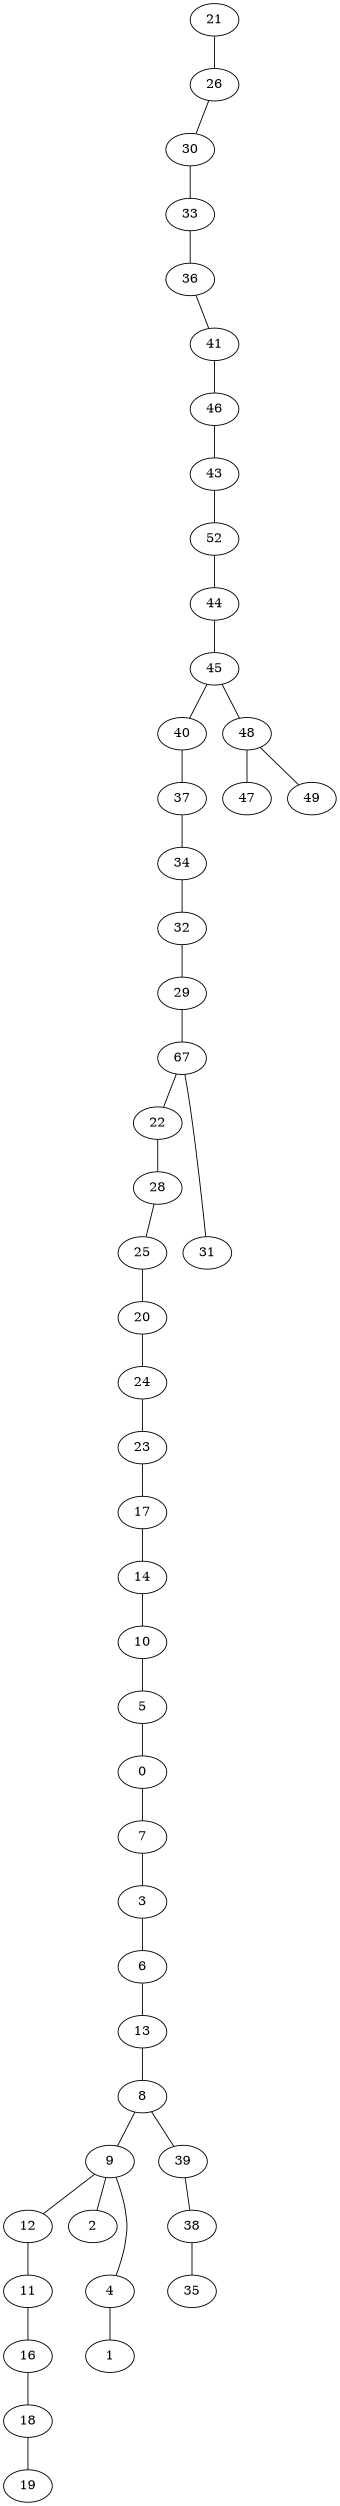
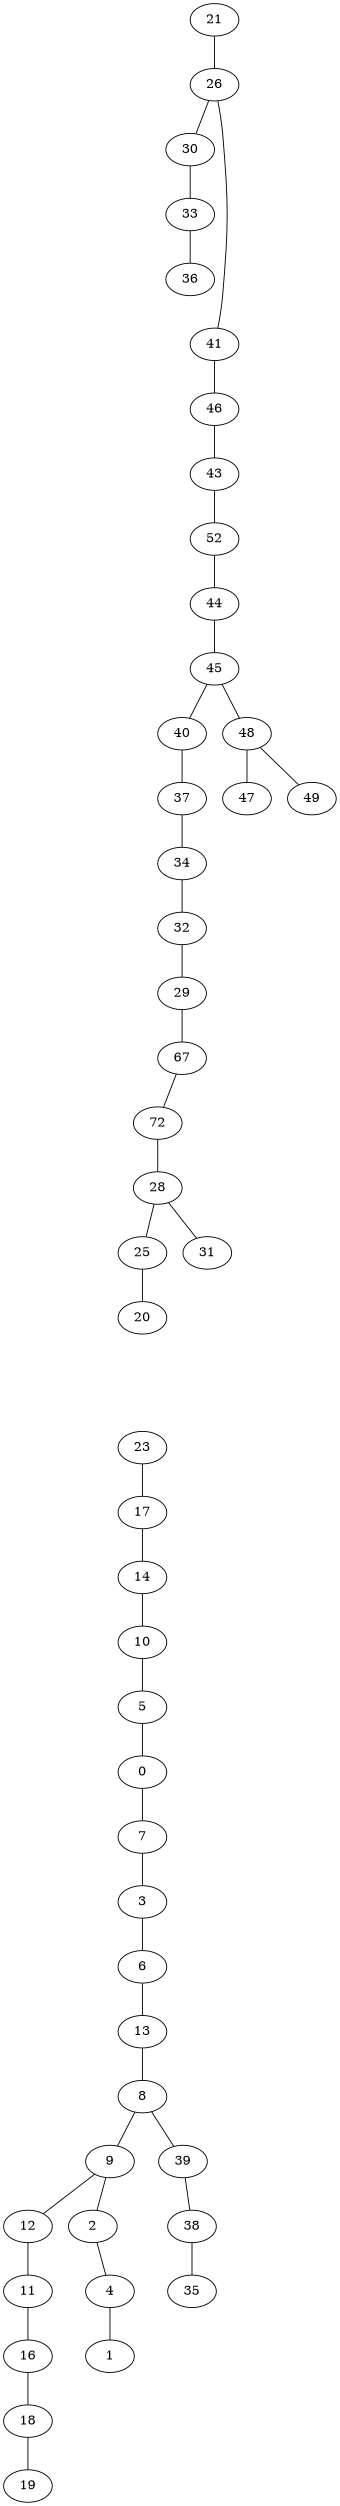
(202, 312) -> (227, 215)
(158, 1123) -> (158, 1123)
(197, 1155) -> (183, 1220)
(142, 1383) -> none
(127, 2226) -> (101, 2259)
